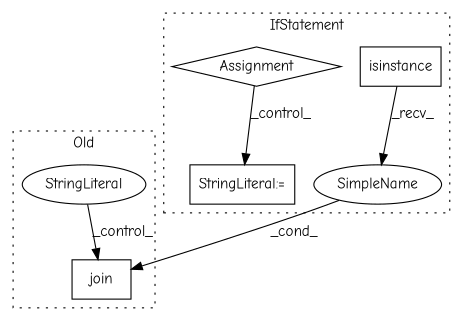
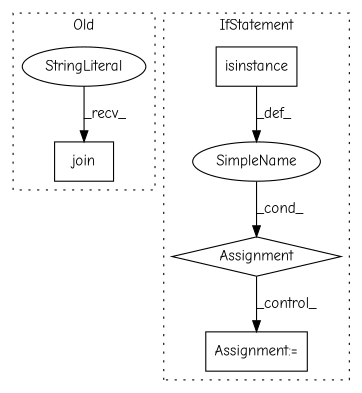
(413, 114) -> (274, 114)
(242, 184) -> (257, 352)
(123, 232) -> (105, 114)
(241, 234) -> (257, 204)
